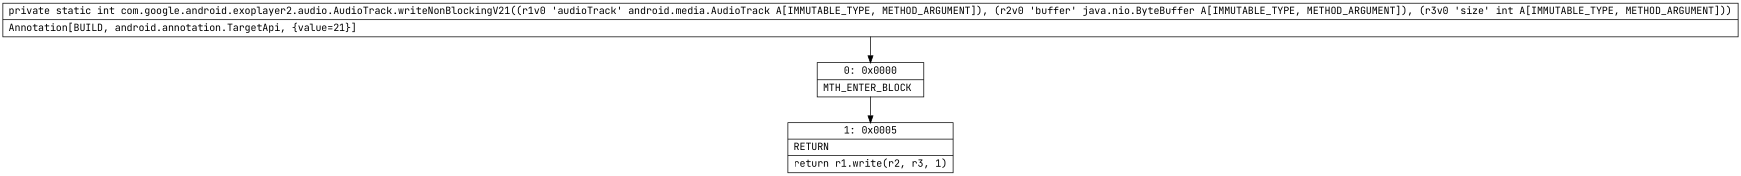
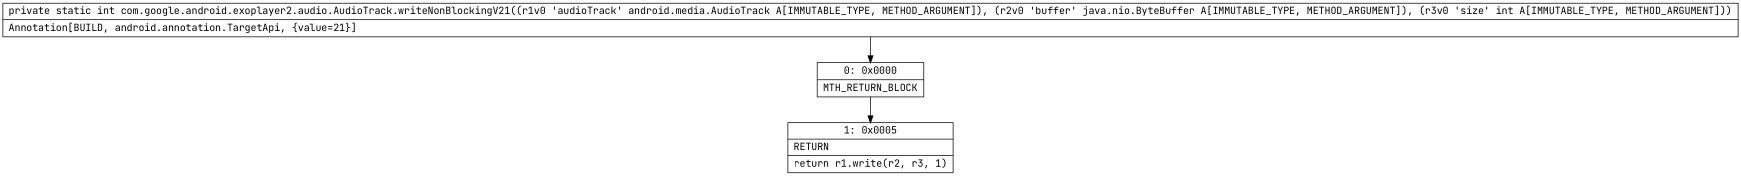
(867, 88) -> (870, 88)
